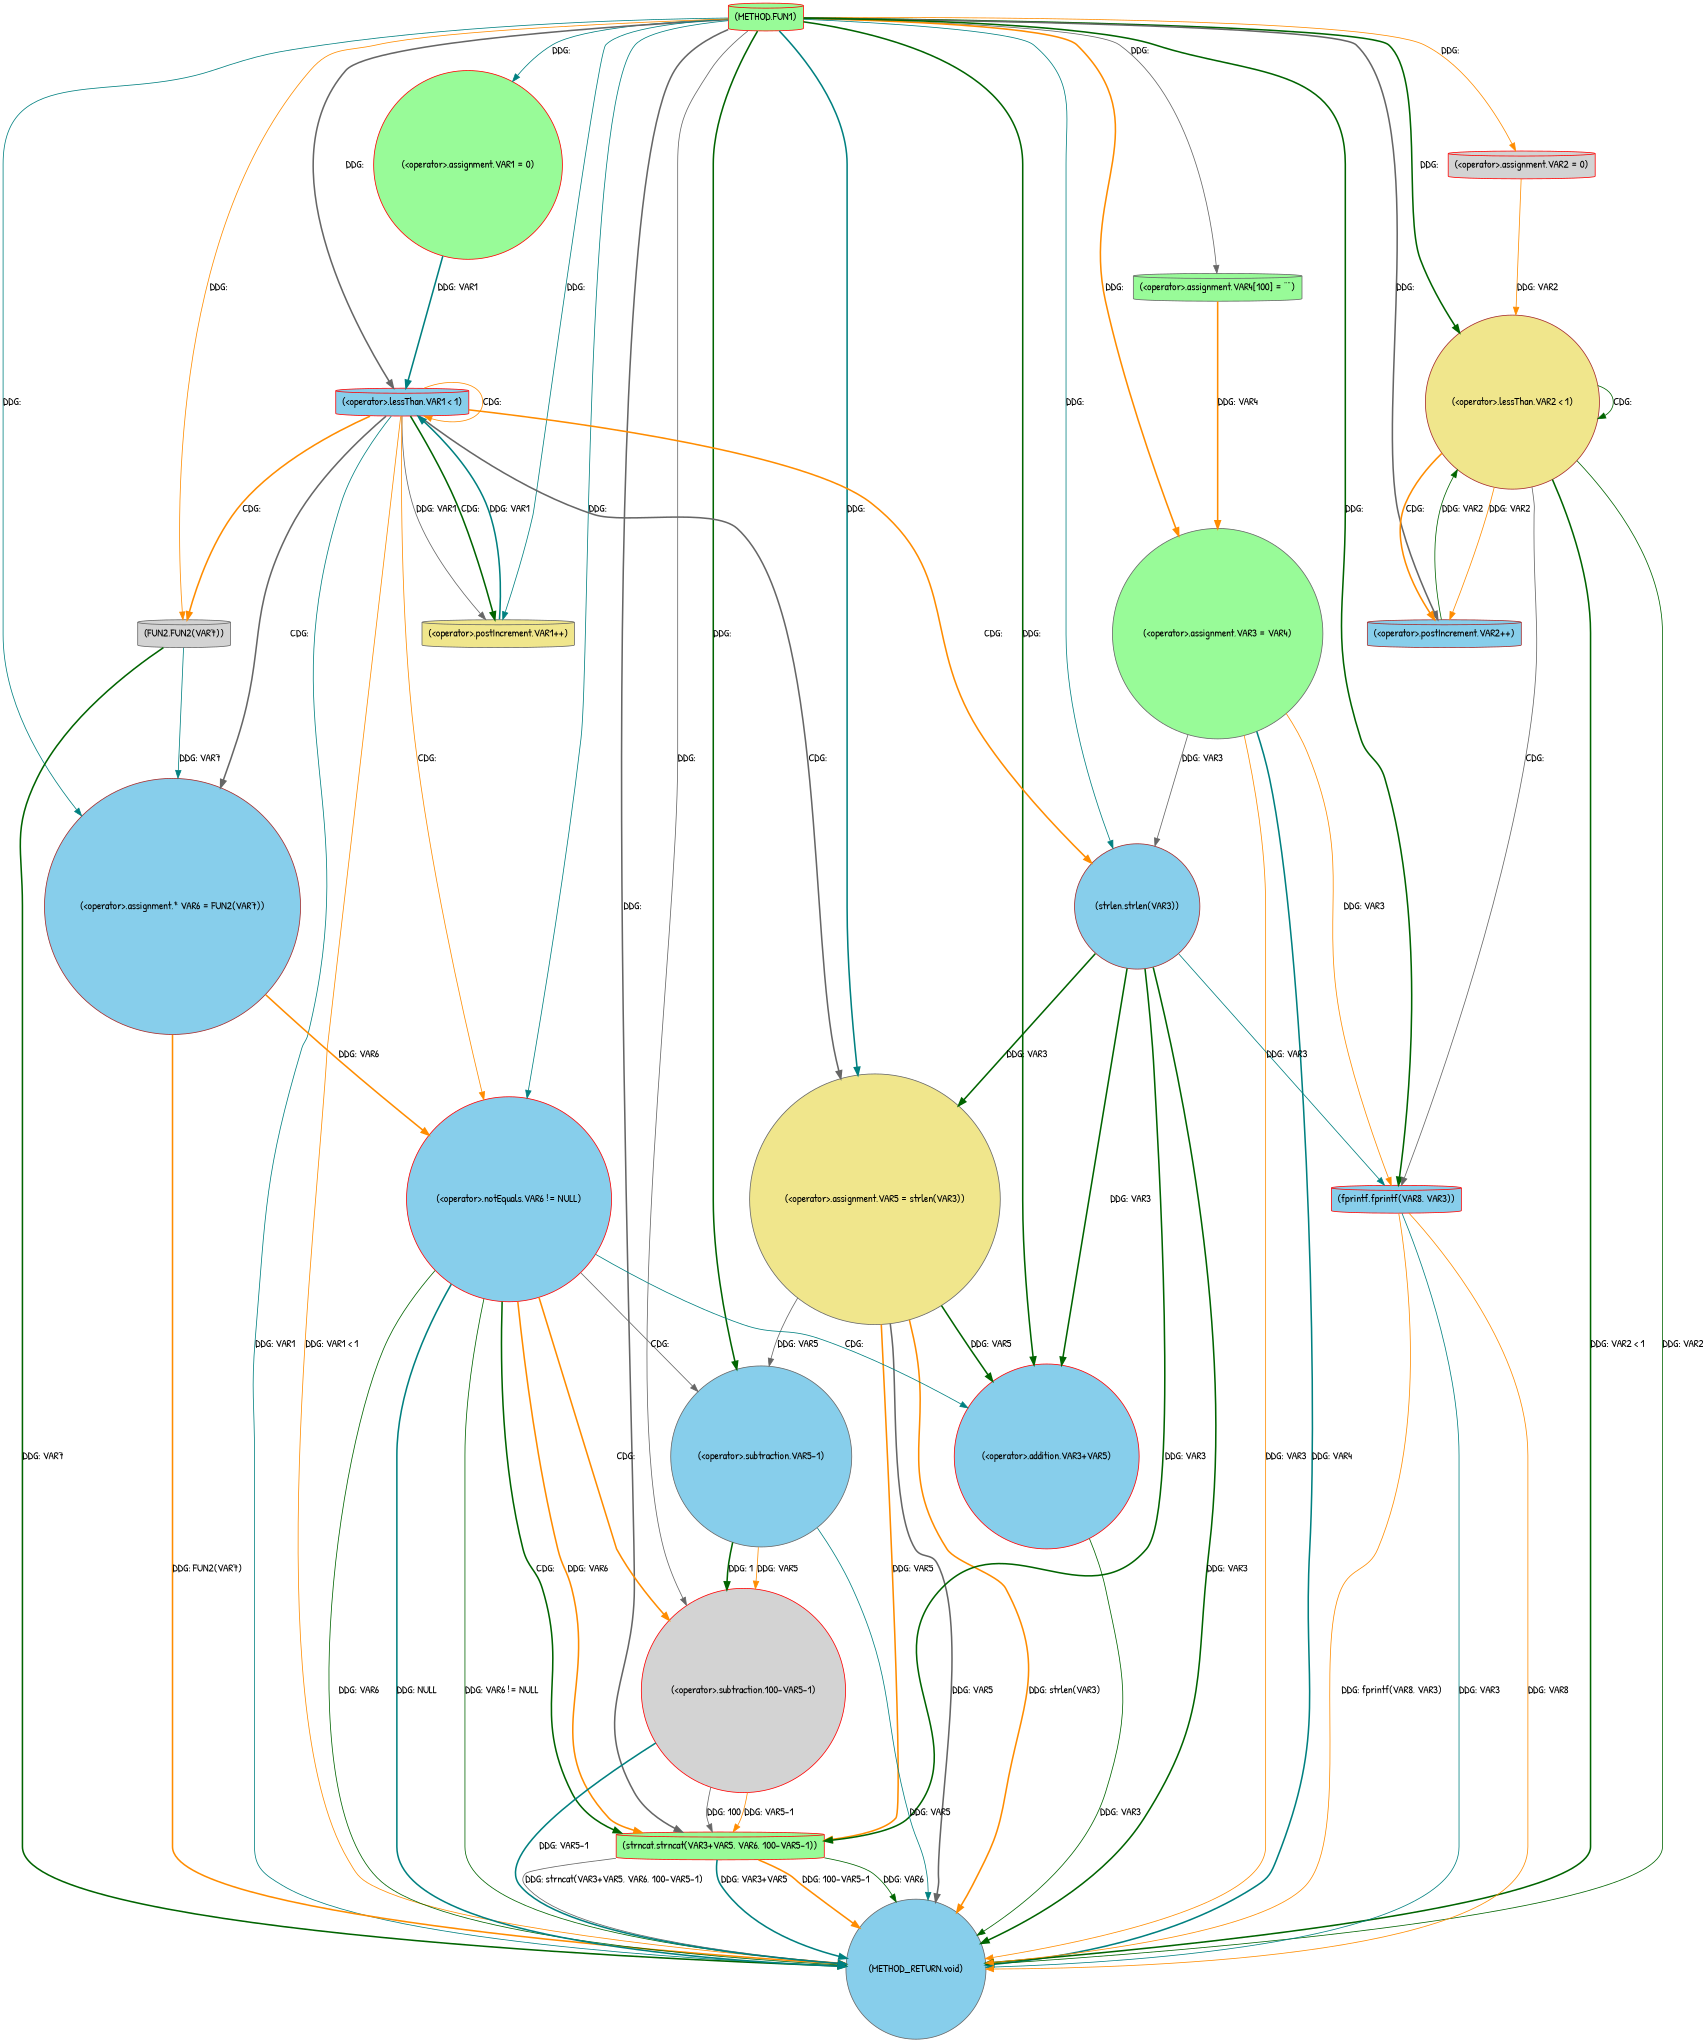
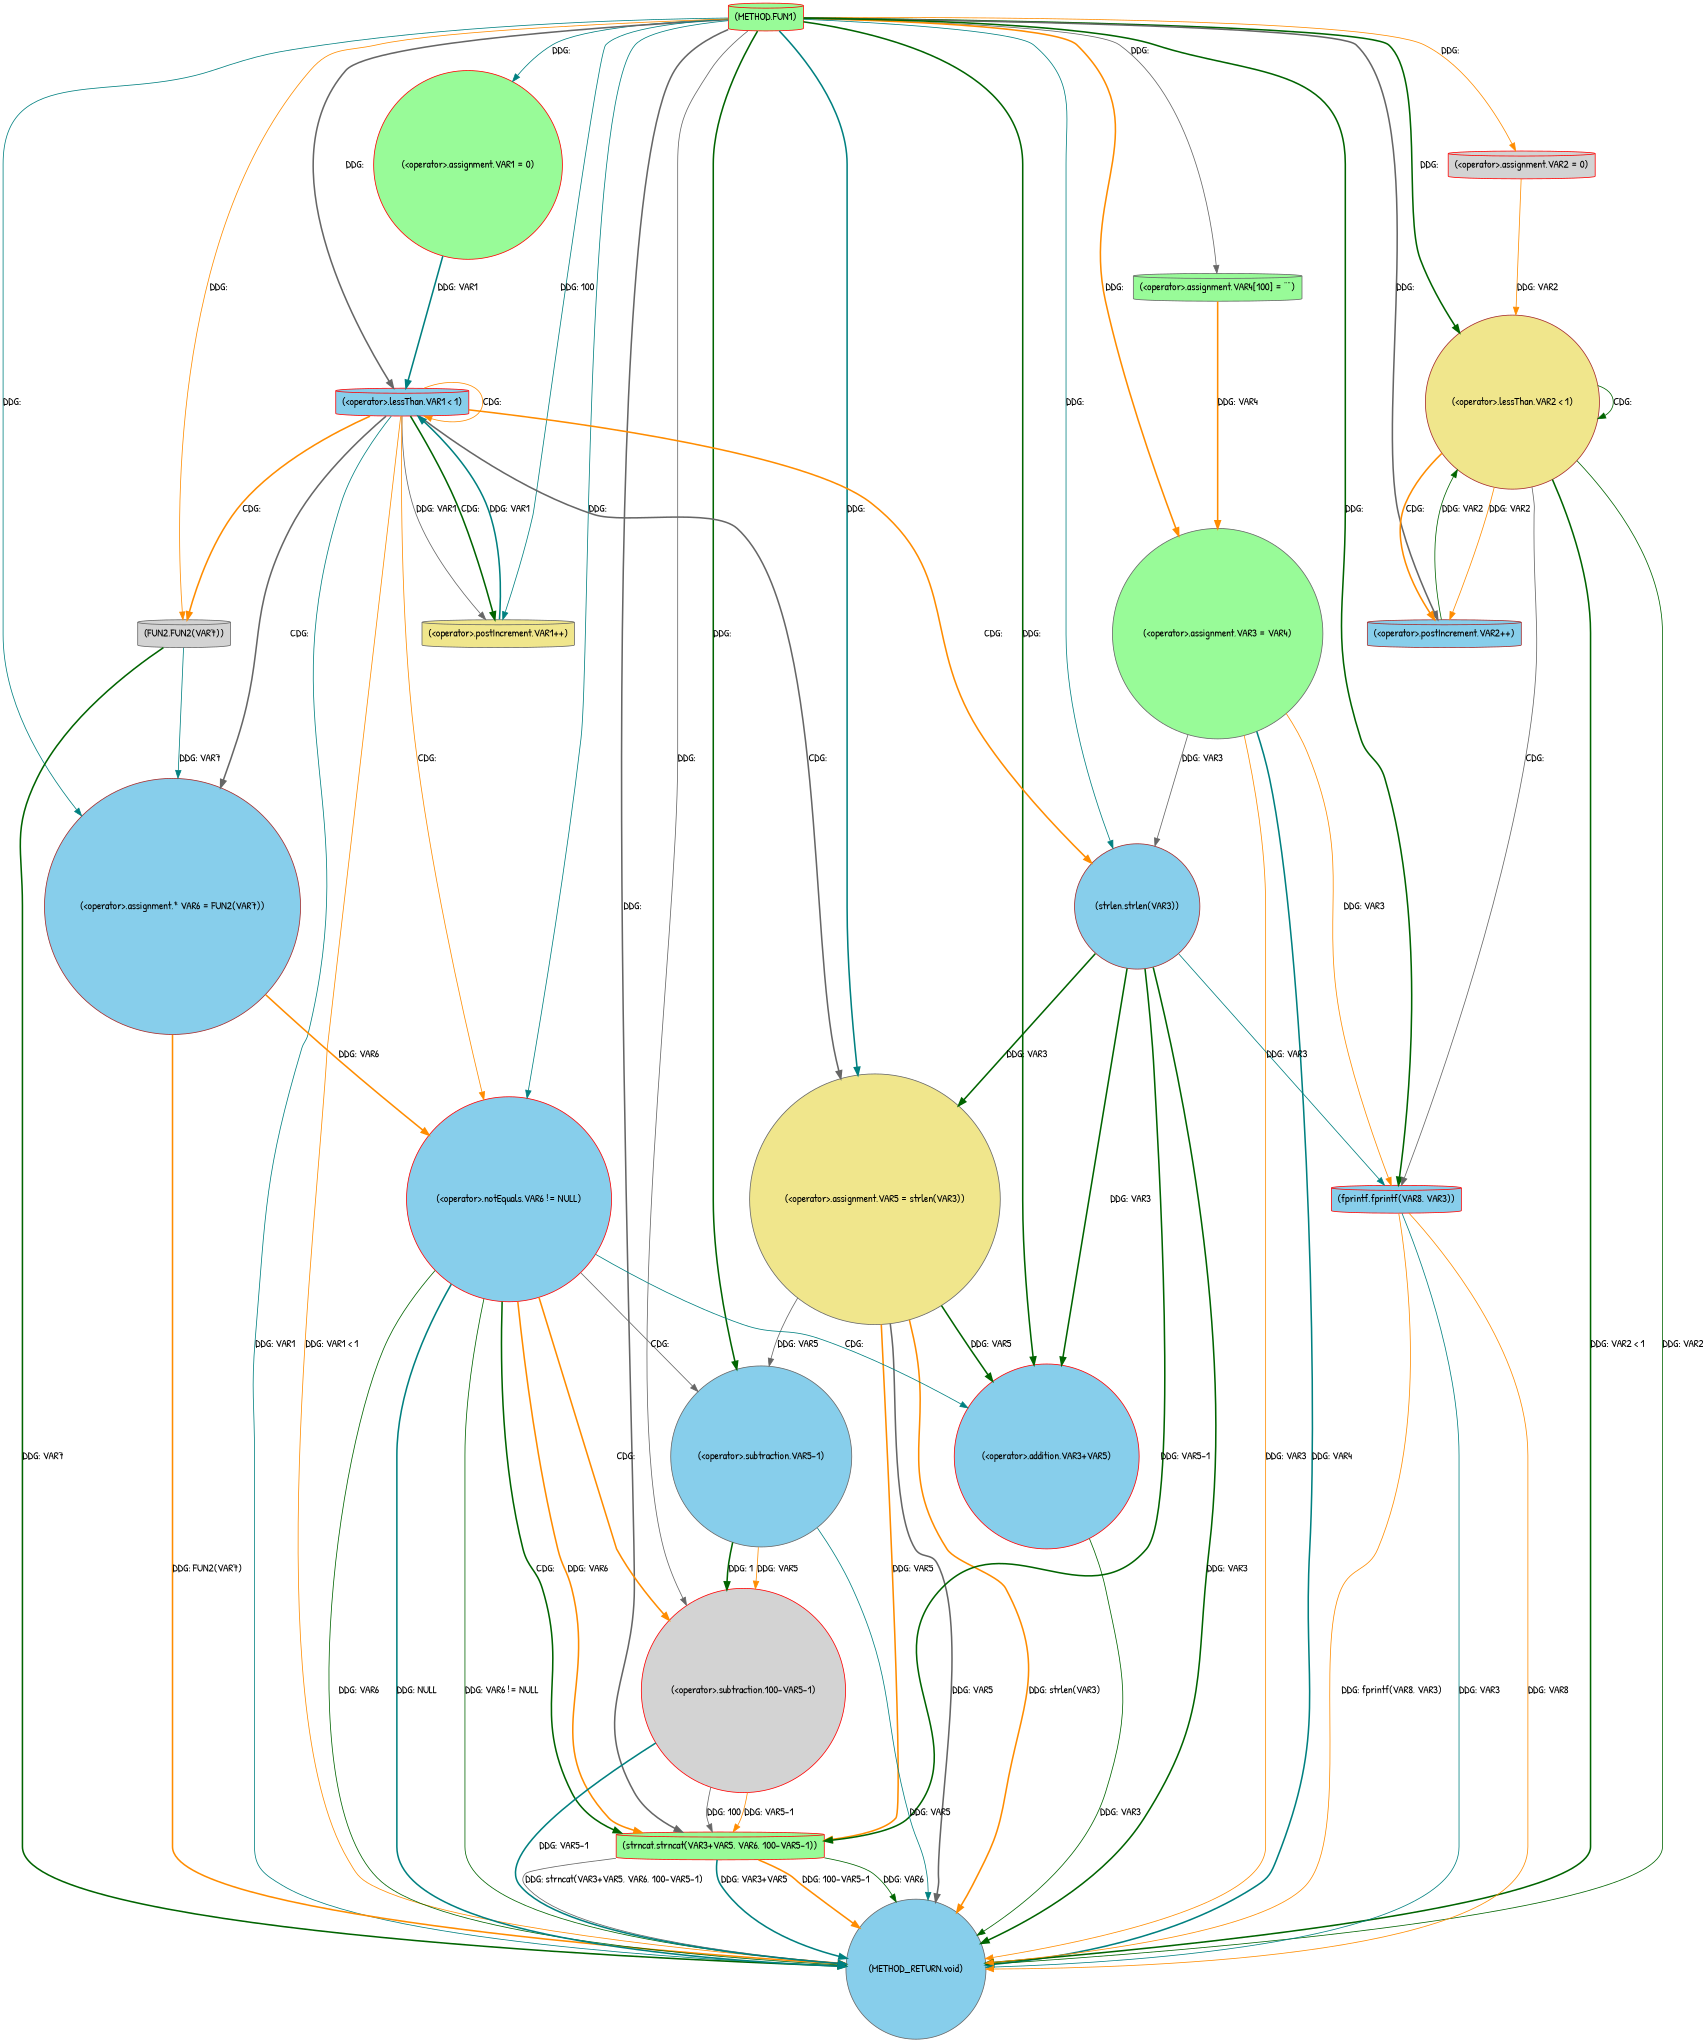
(578, 287) -> (578, 287)
(1186, 1456) -> (1186, 1456)
